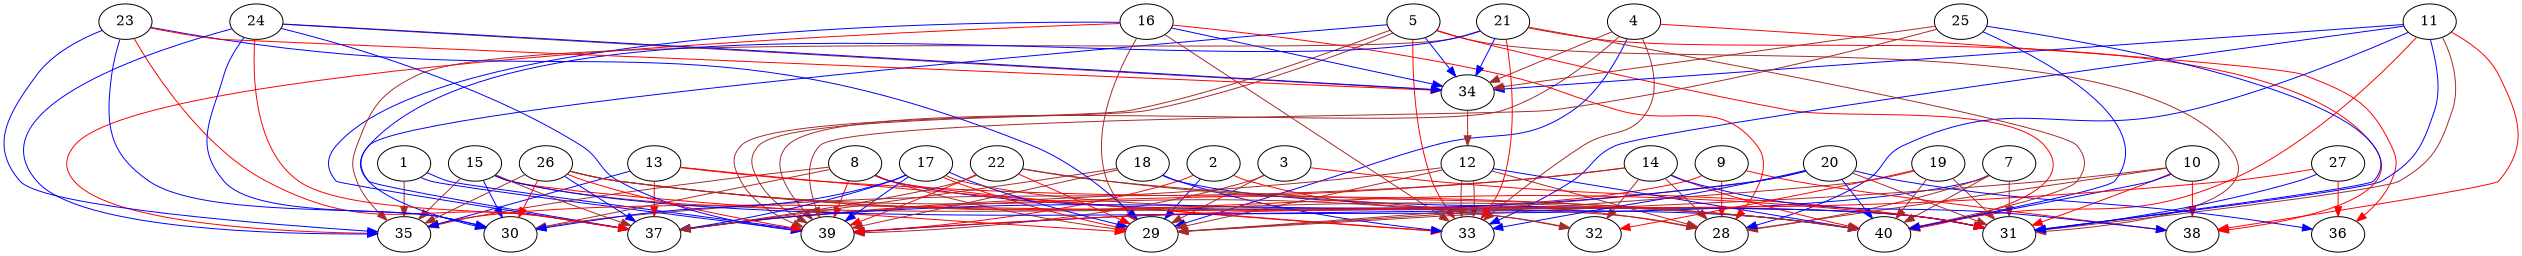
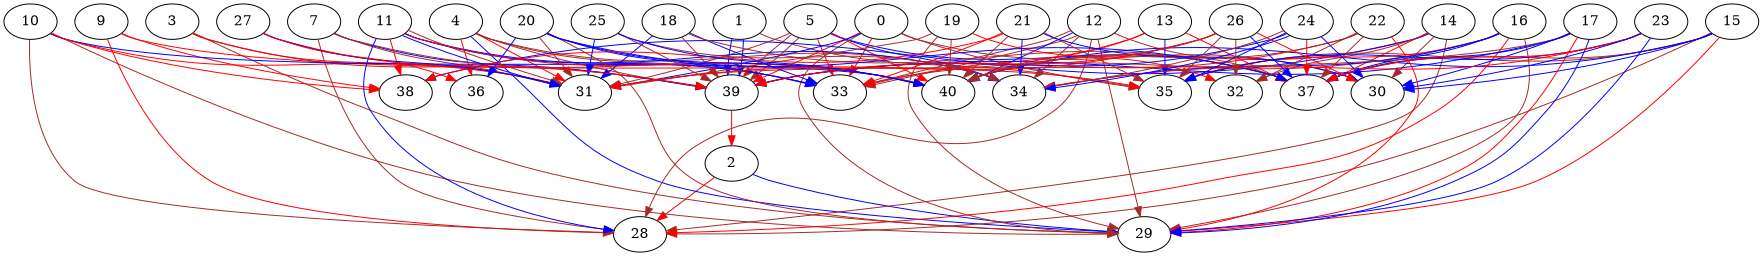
none -> (516, 55)
(1468, 123) -> (1060, 54)
(855, 163) -> (881, 22)
(1031, 213) -> (732, 123)
